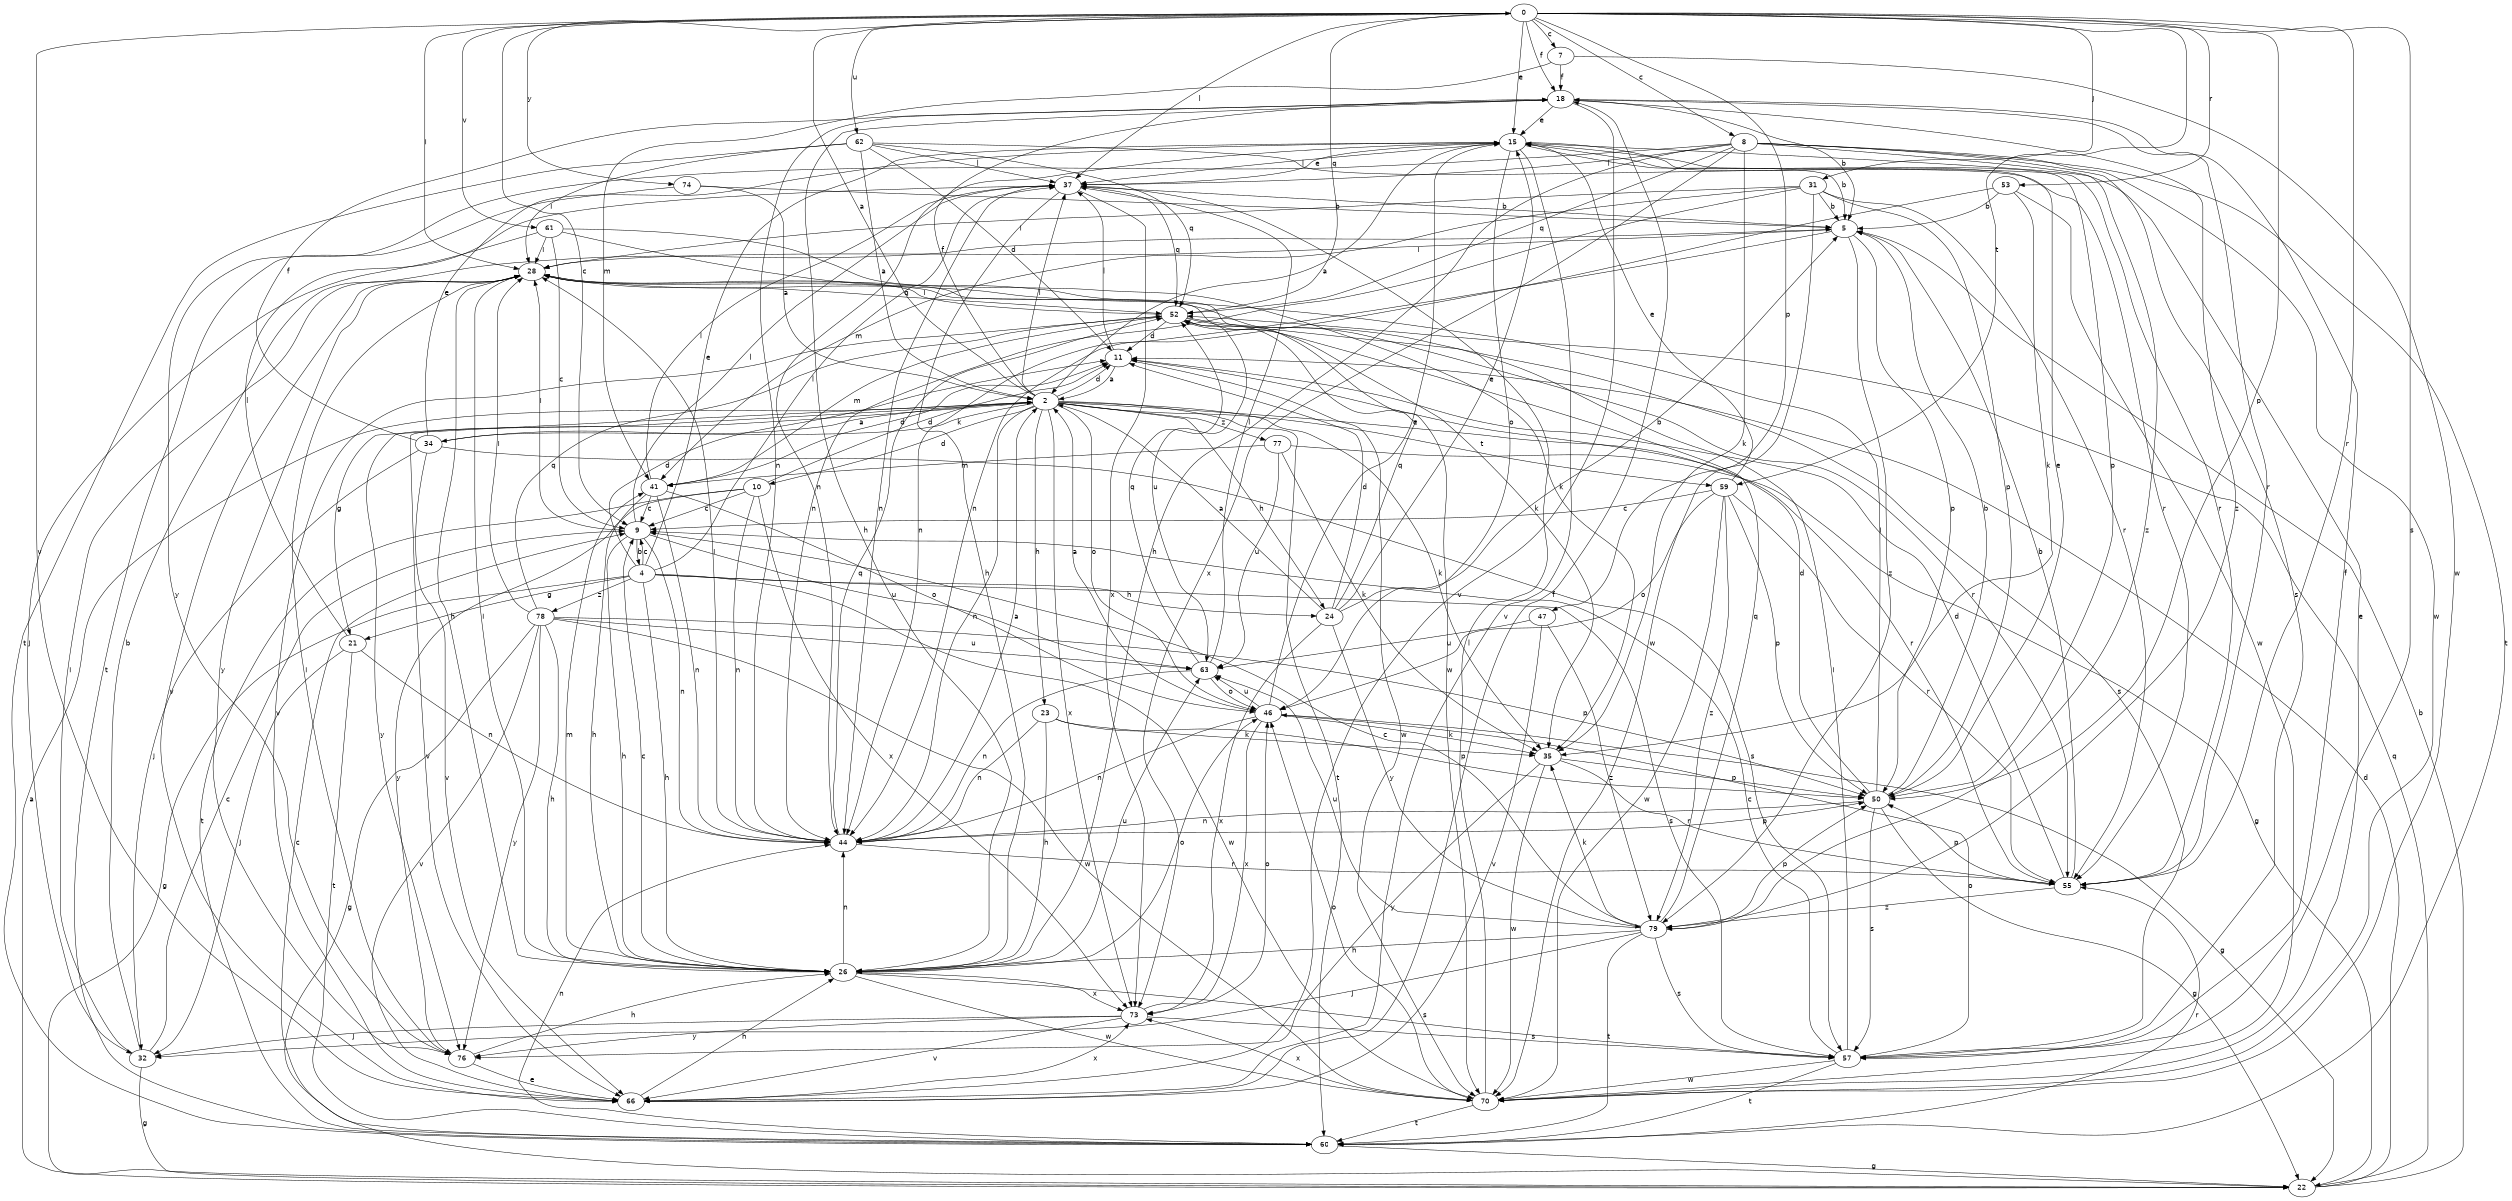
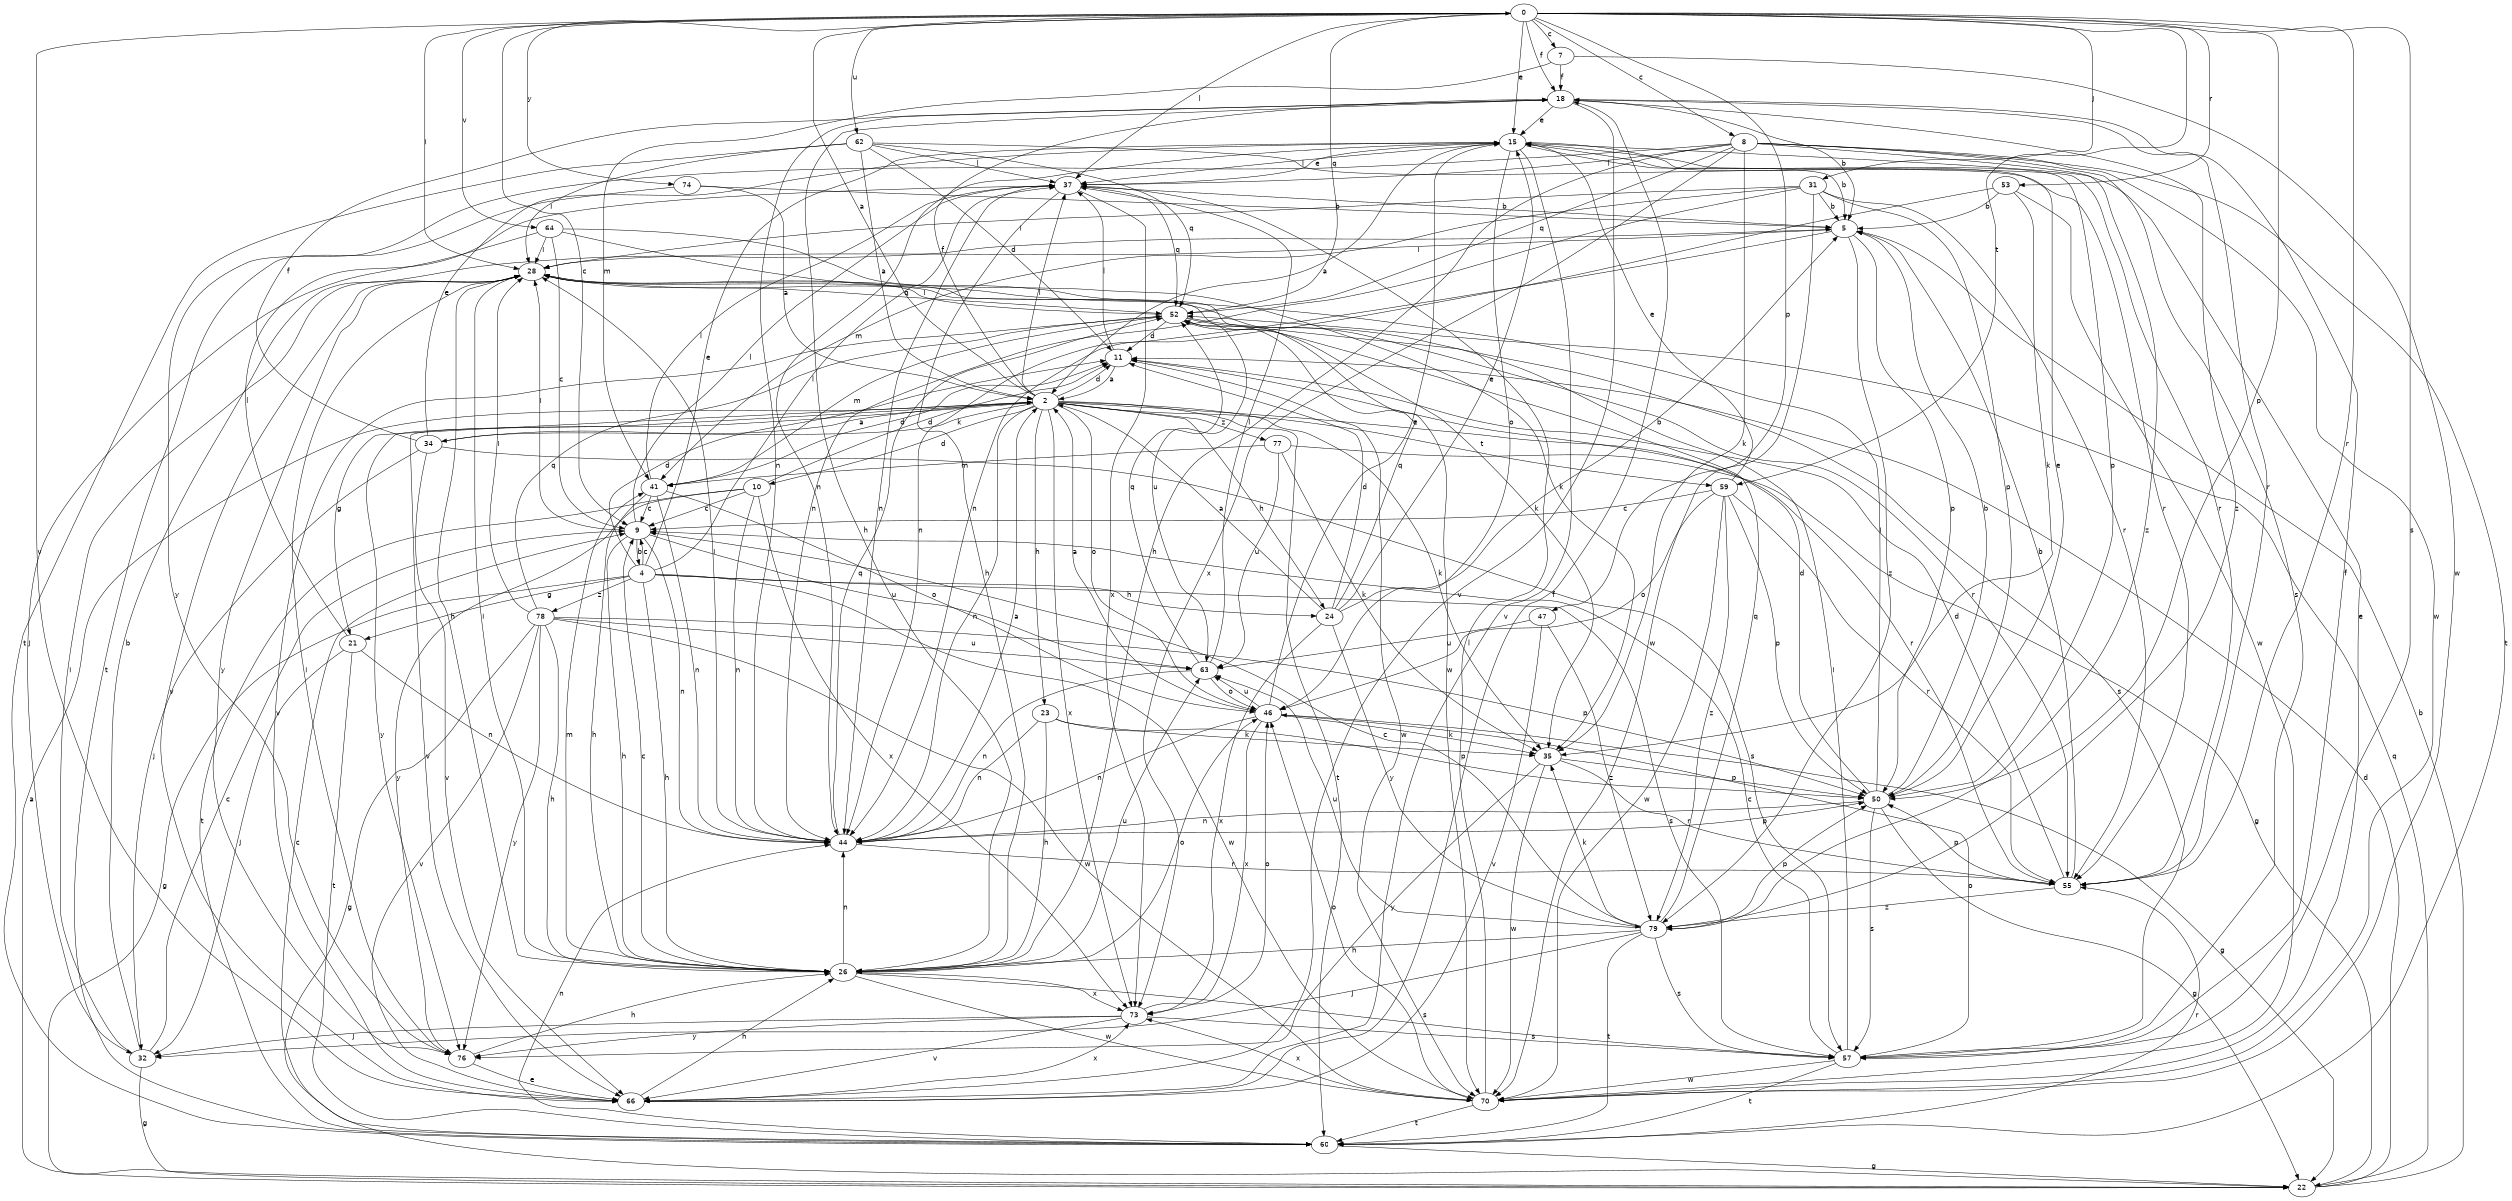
(550, 229) -> (550, 229)
